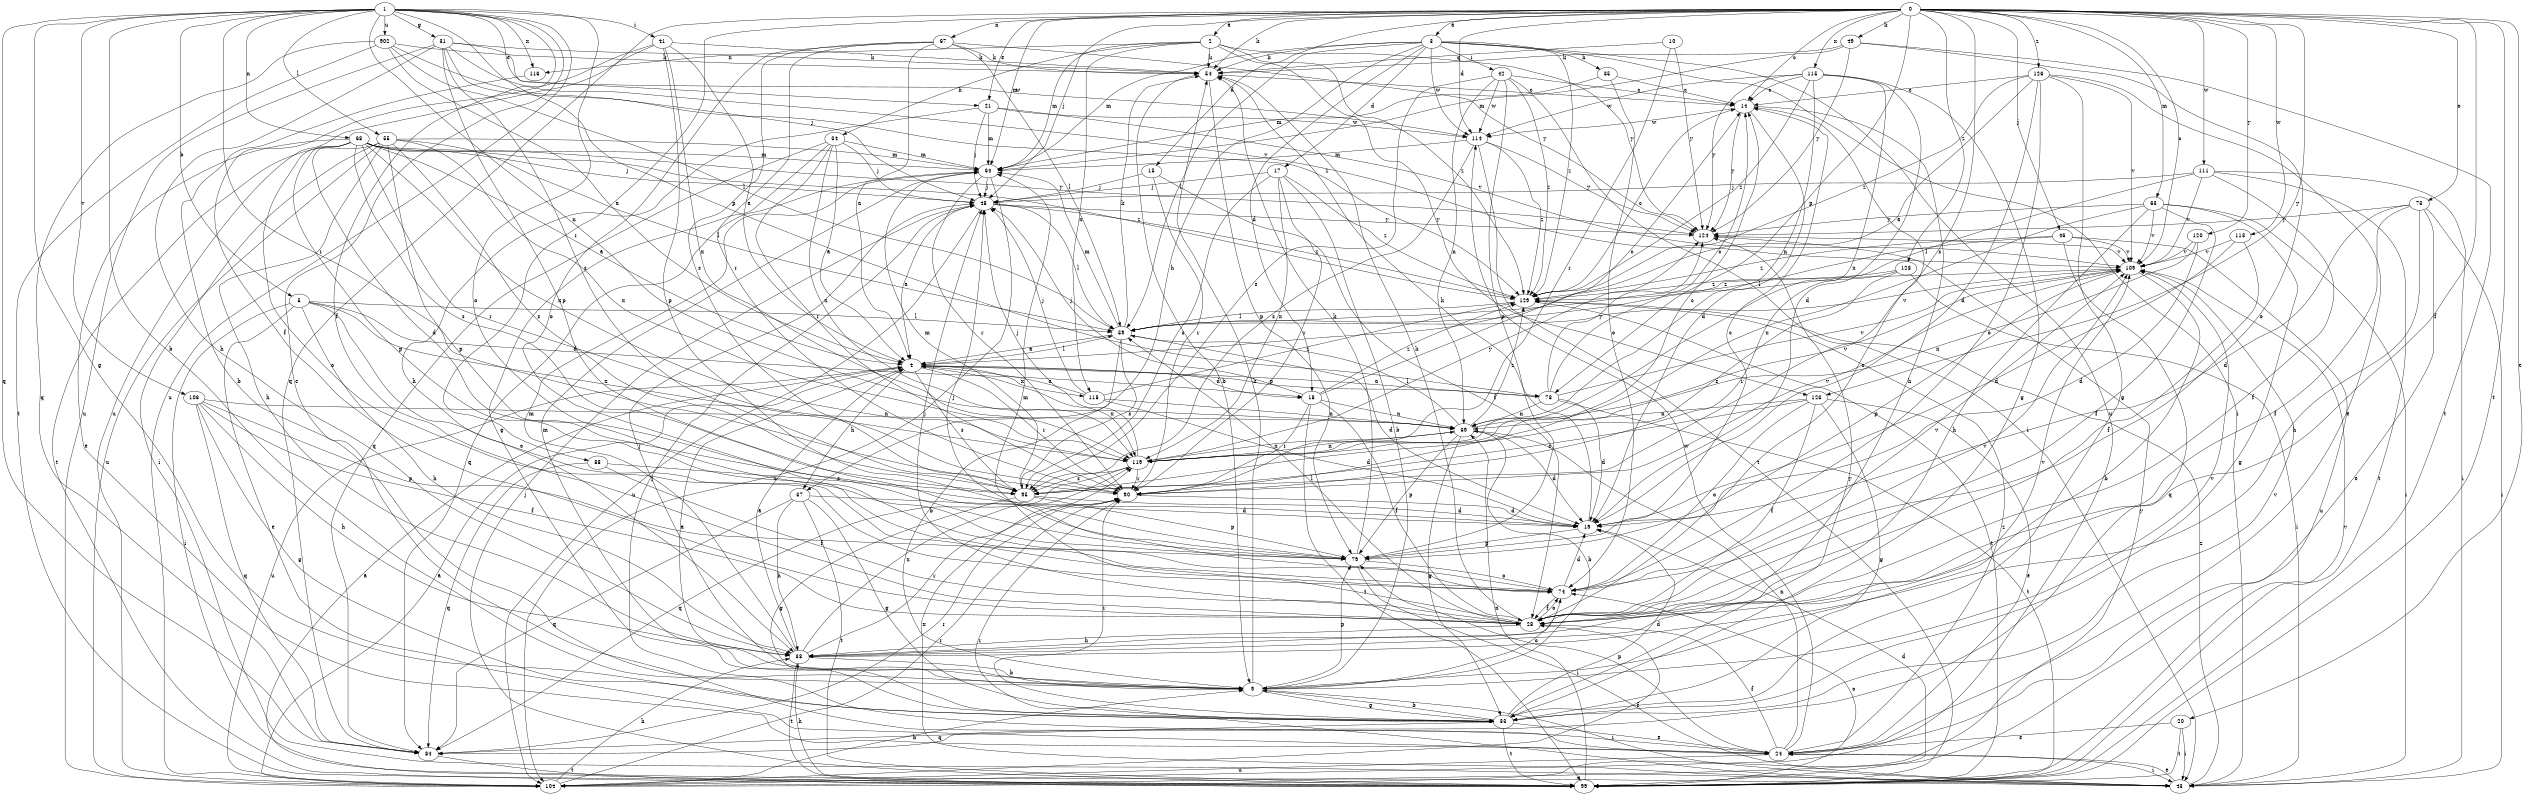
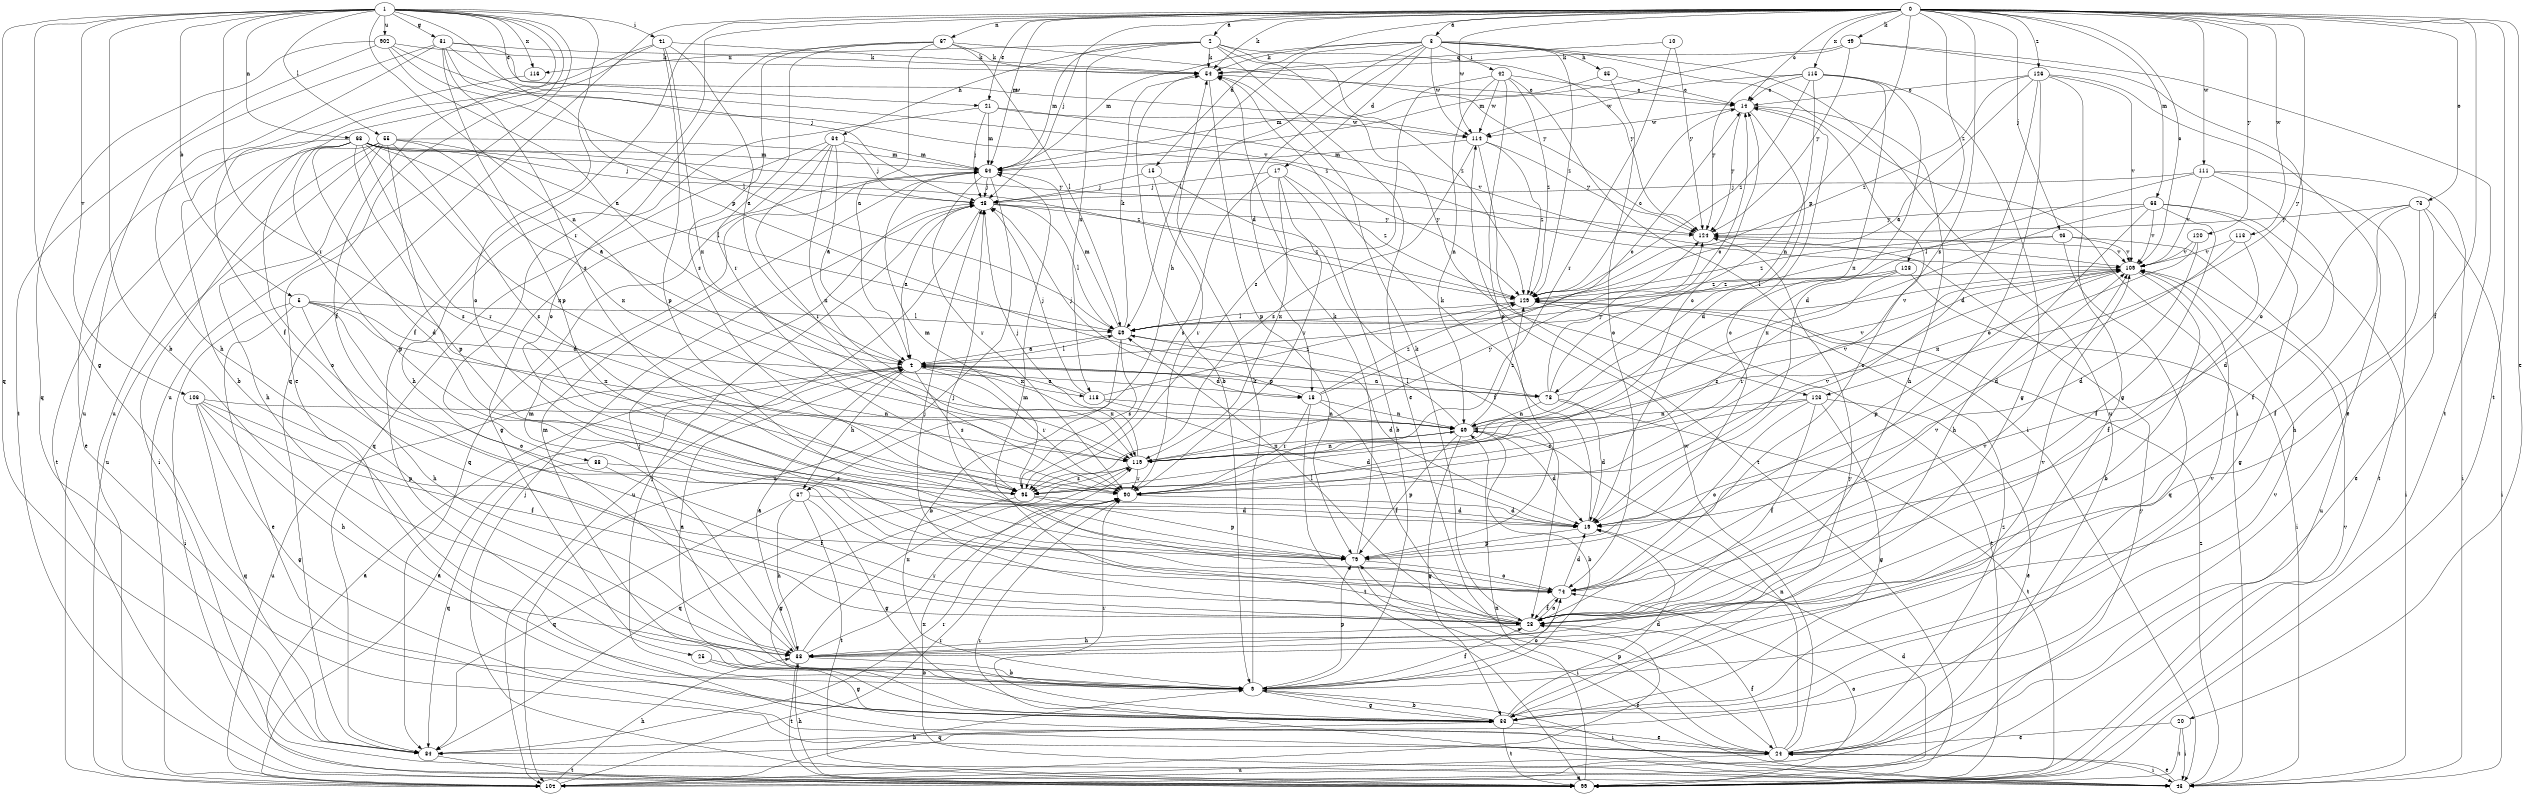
(1462, 74) -> (1462, 74)
none -> (1423, 451)
none -> (702, 657)
none -> (1394, 672)
